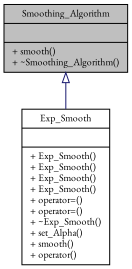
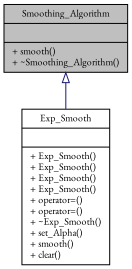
(53, 255) -> (45, 255)
